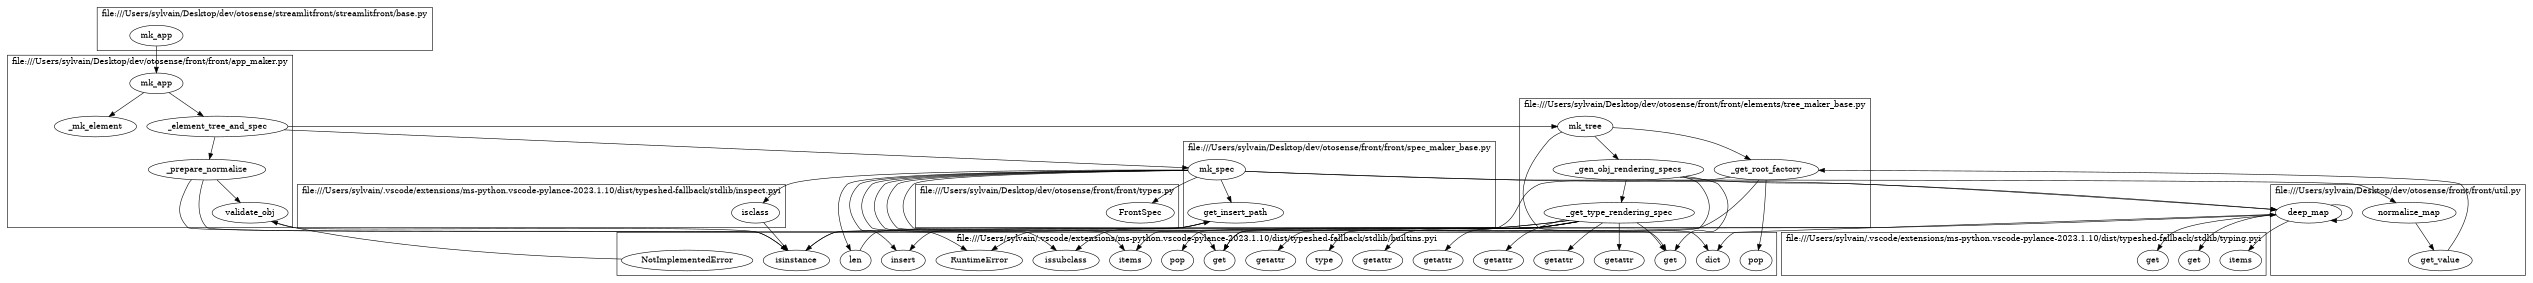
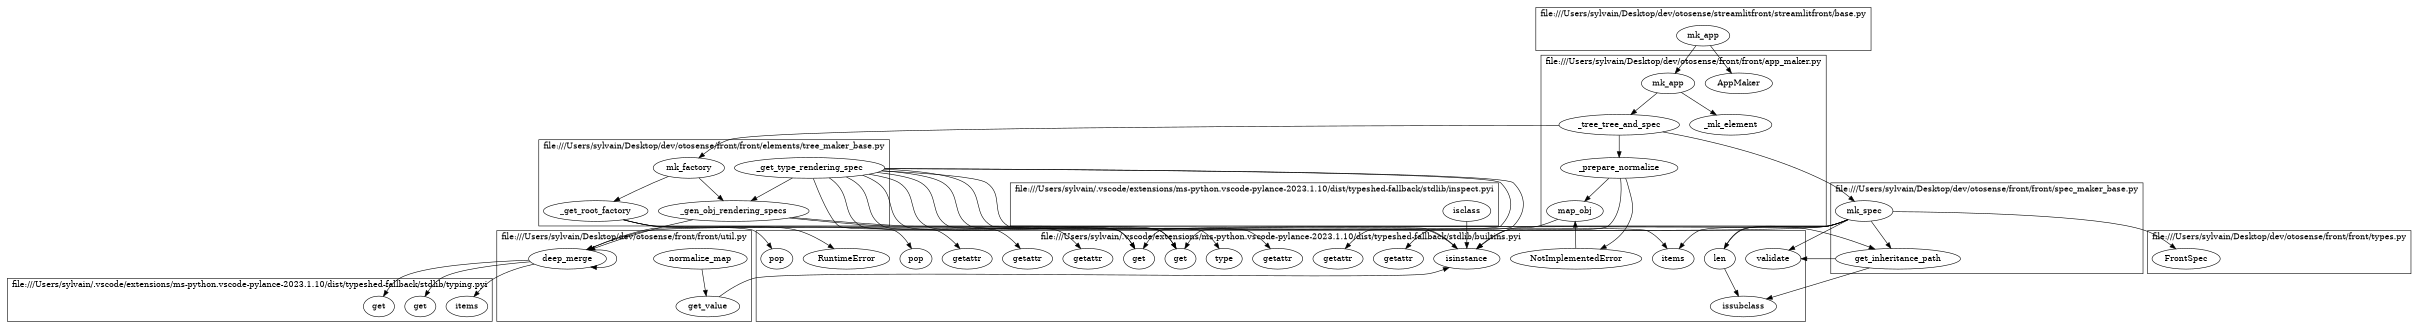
none -> (1739, 83)
(217, 126) -> (1619, 125)
(1585, 126) -> (689, 168)
(2179, 173) -> (1079, 275)
(879, 175) -> none
(1848, 180) -> none
(872, 184) -> (1730, 280)
(1624, 188) -> (774, 188)
(250, 213) -> (1575, 211)
(1236, 213) -> (1898, 259)
(2309, 213) -> (568, 259)
(561, 232) -> (1631, 217)
(903, 260) -> (1773, 259)
(1713, 260) -> none
